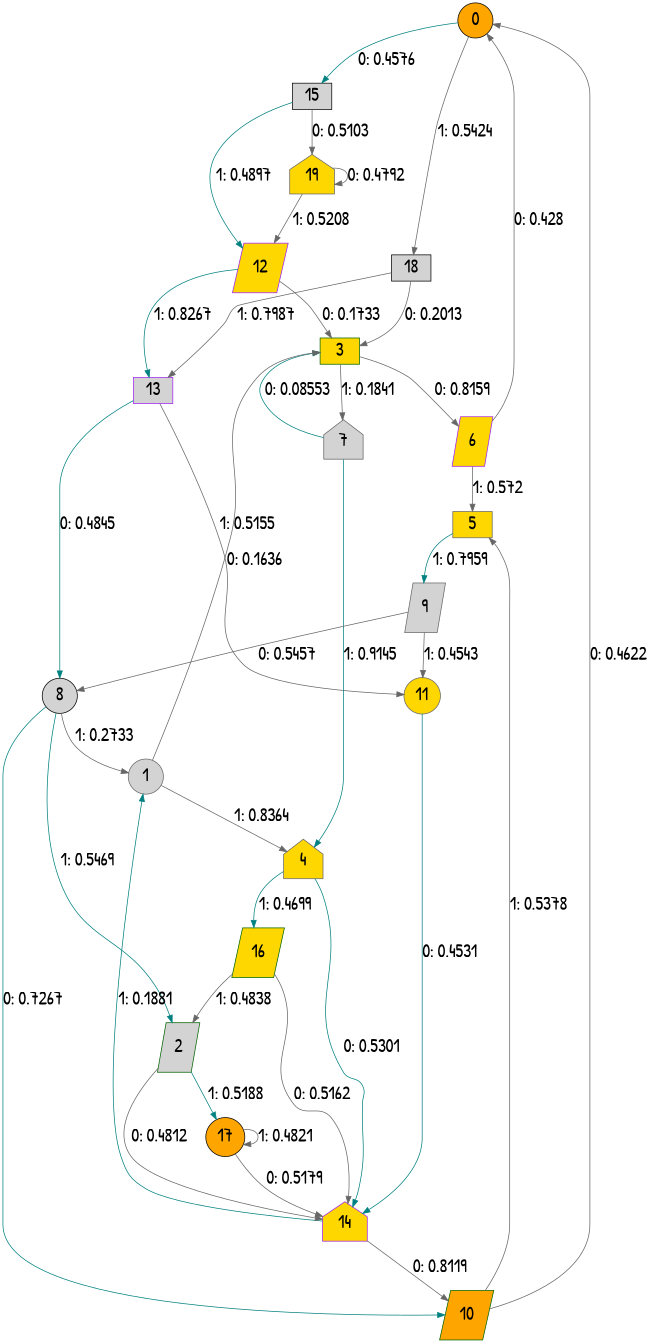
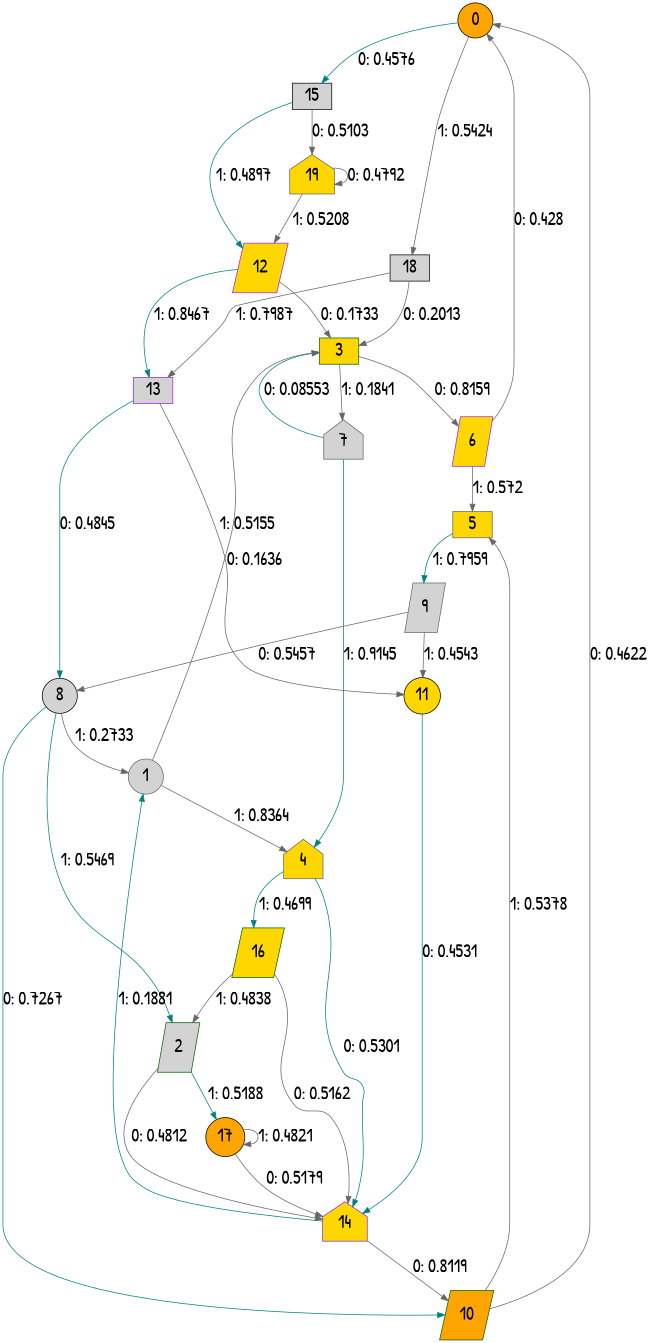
(188, 315) -> (188, 315)
(422, 696) -> (422, 696)
